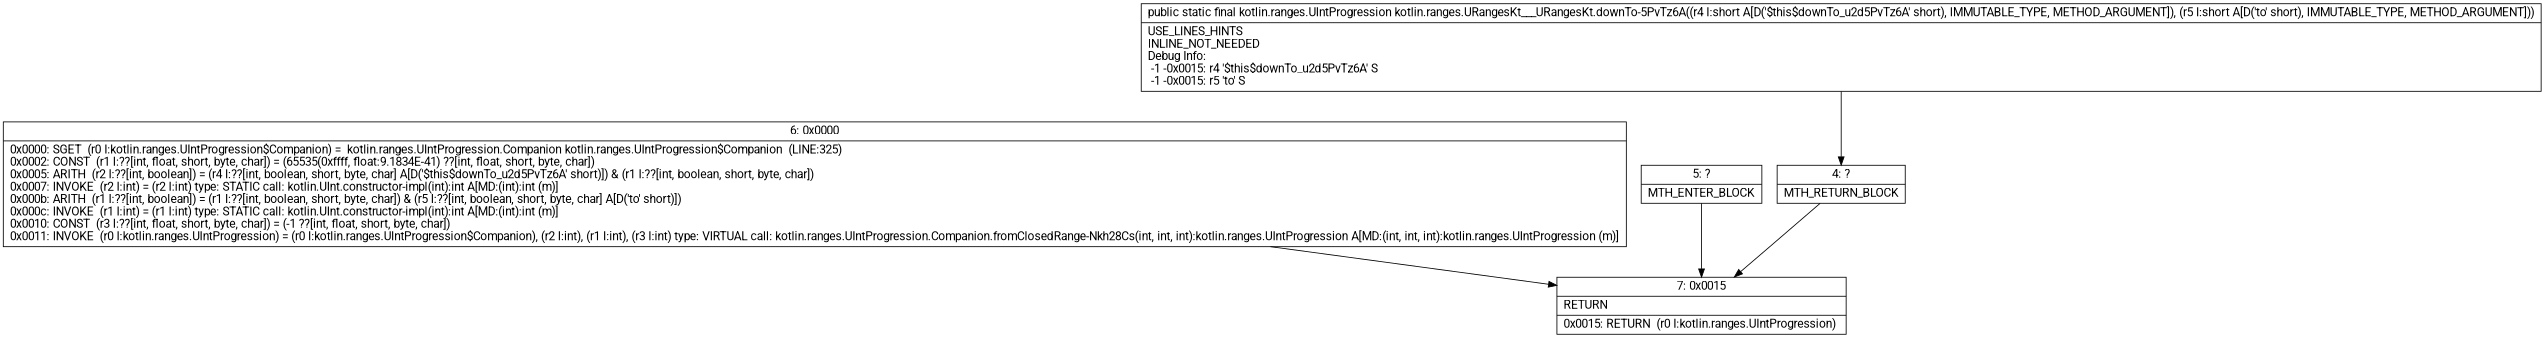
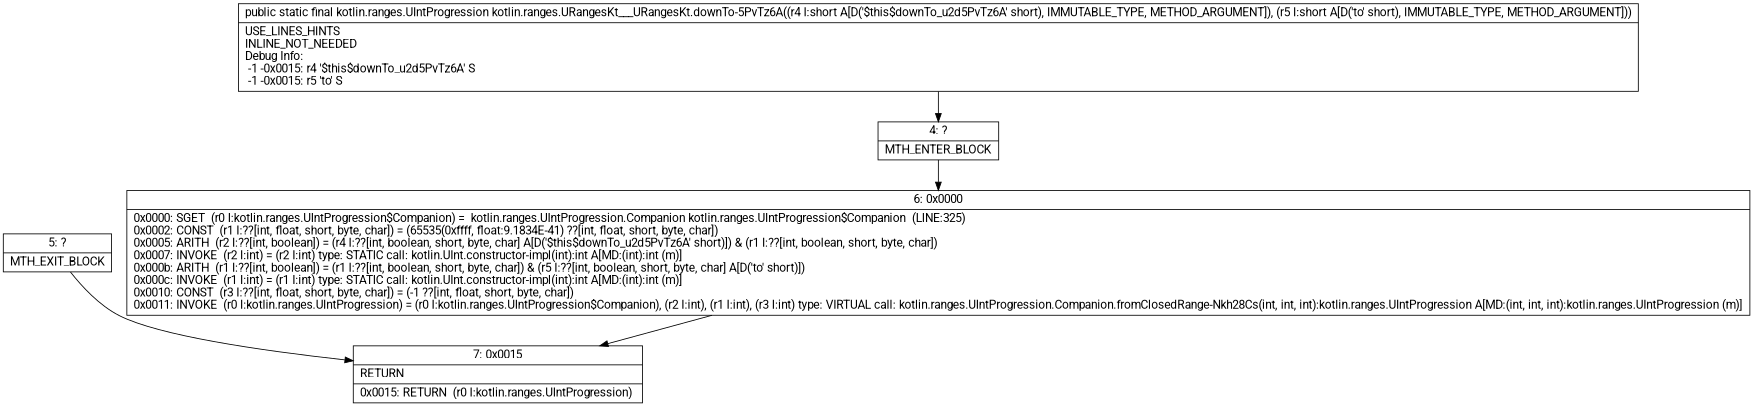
(1702, 193) -> (57, 262)
(1841, 193) -> (938, 150)
(1780, 237) -> (938, 171)
